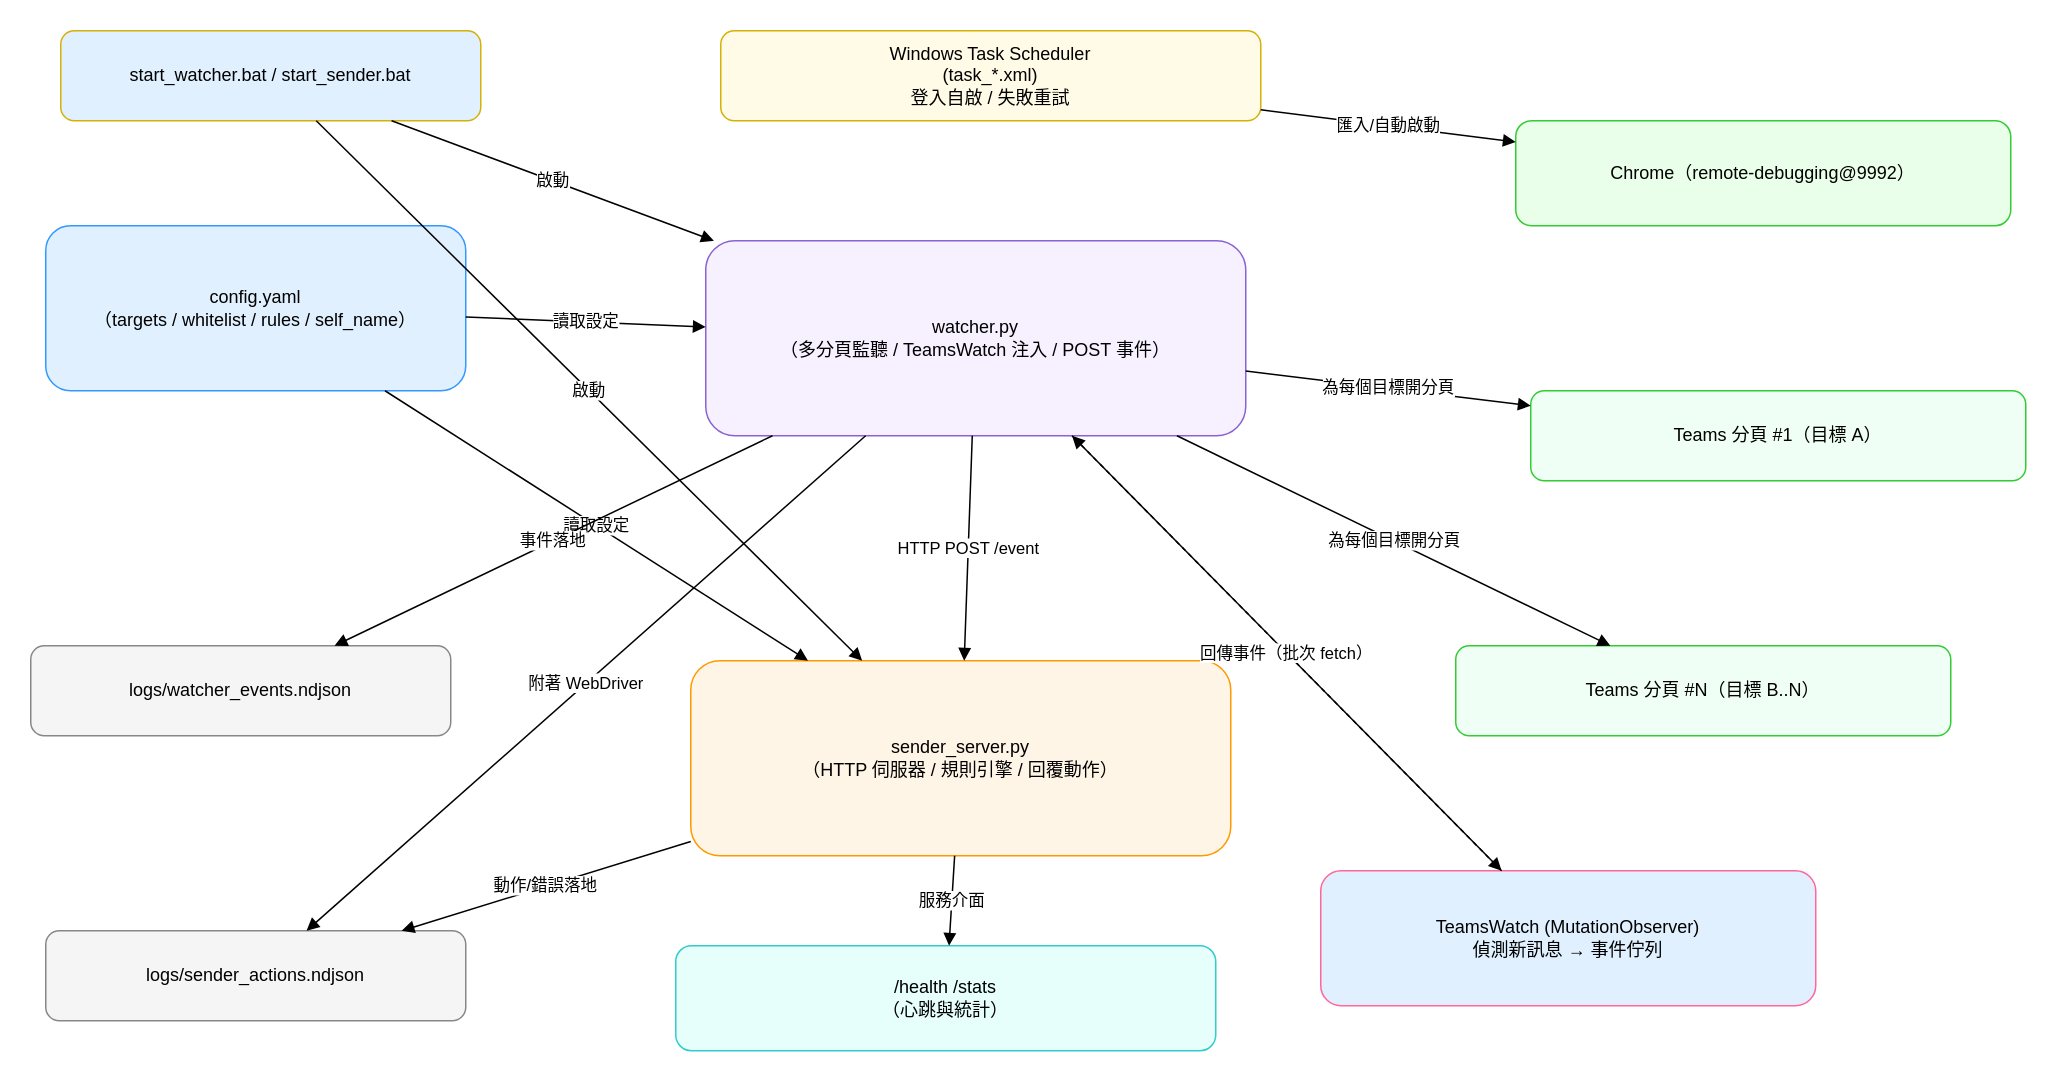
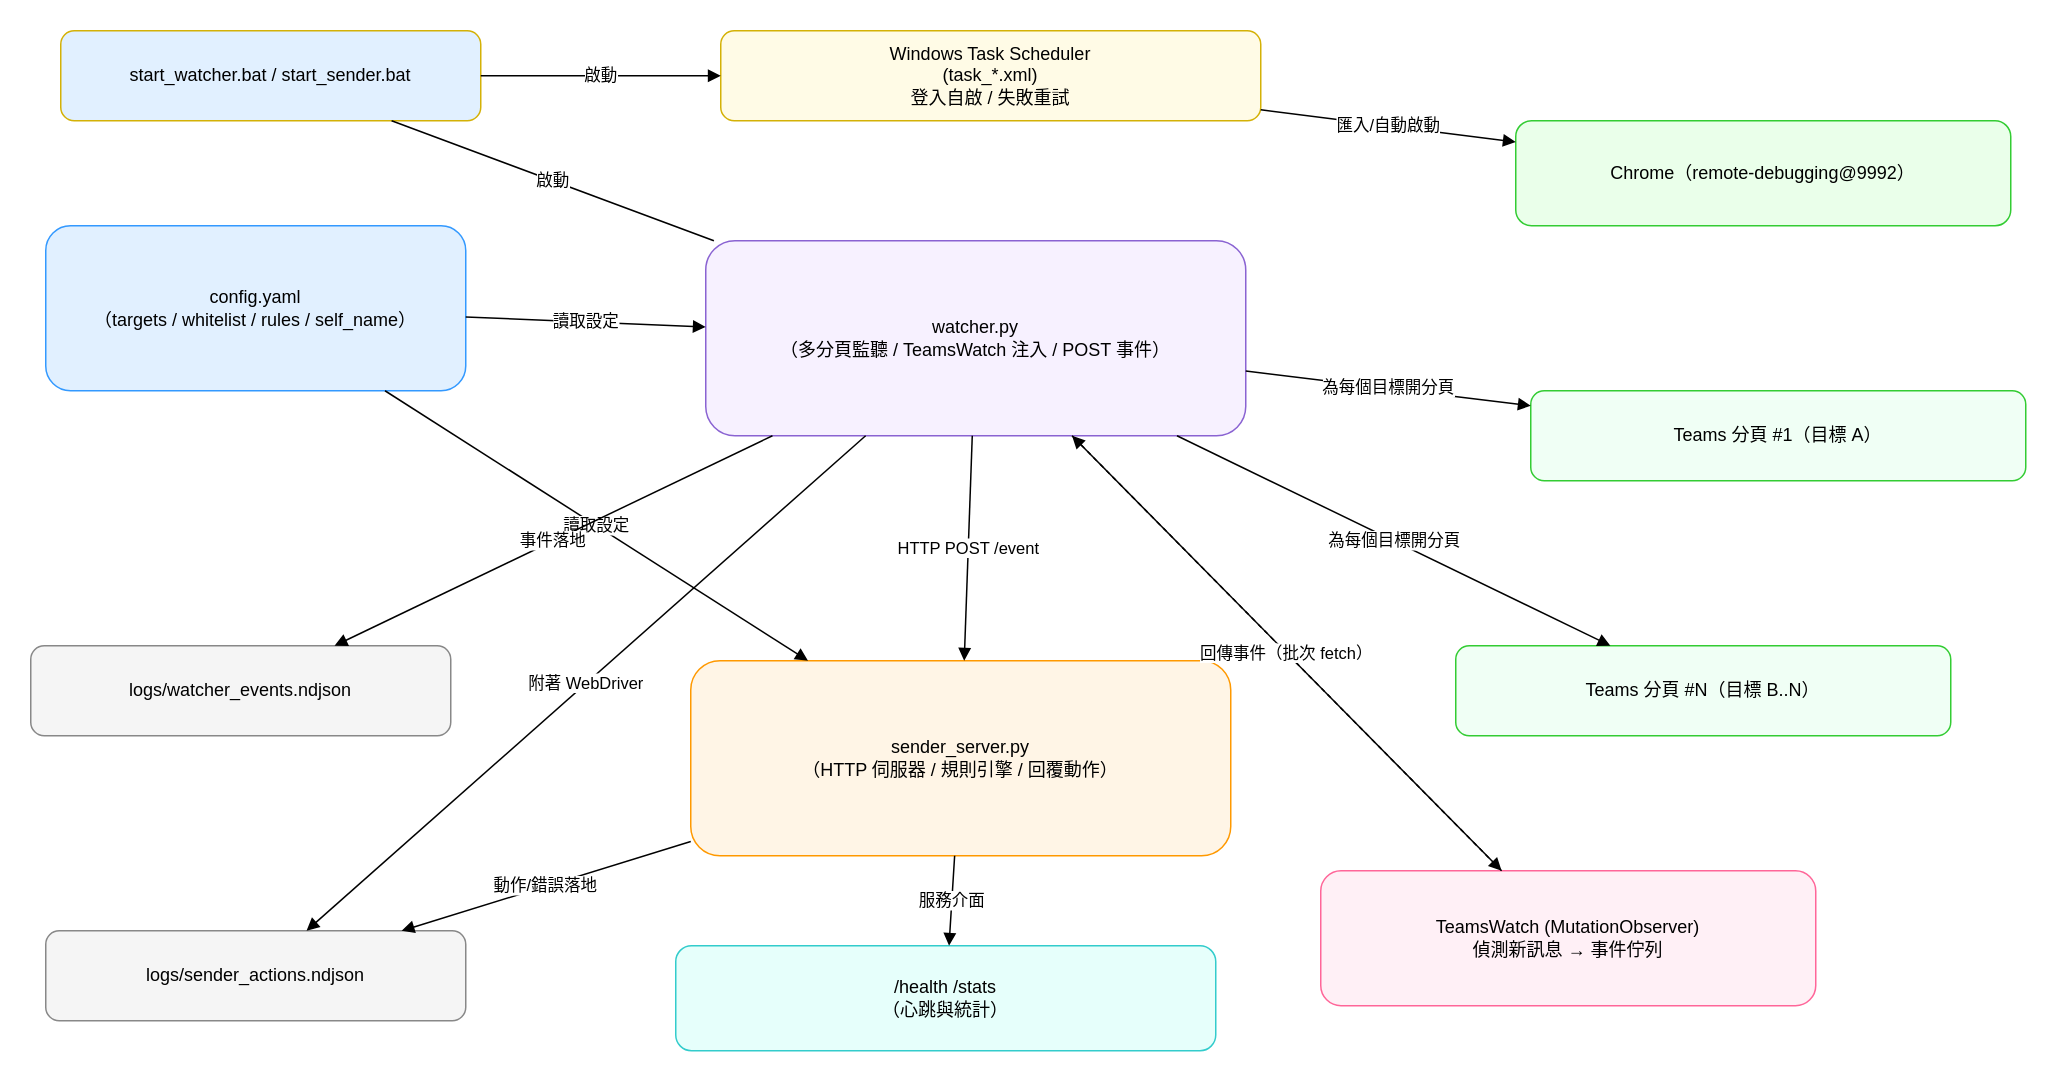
(701, 236) -> (705, 238)
(585, 386) -> (594, 76)
(1568, 938) -> (1568, 938)
